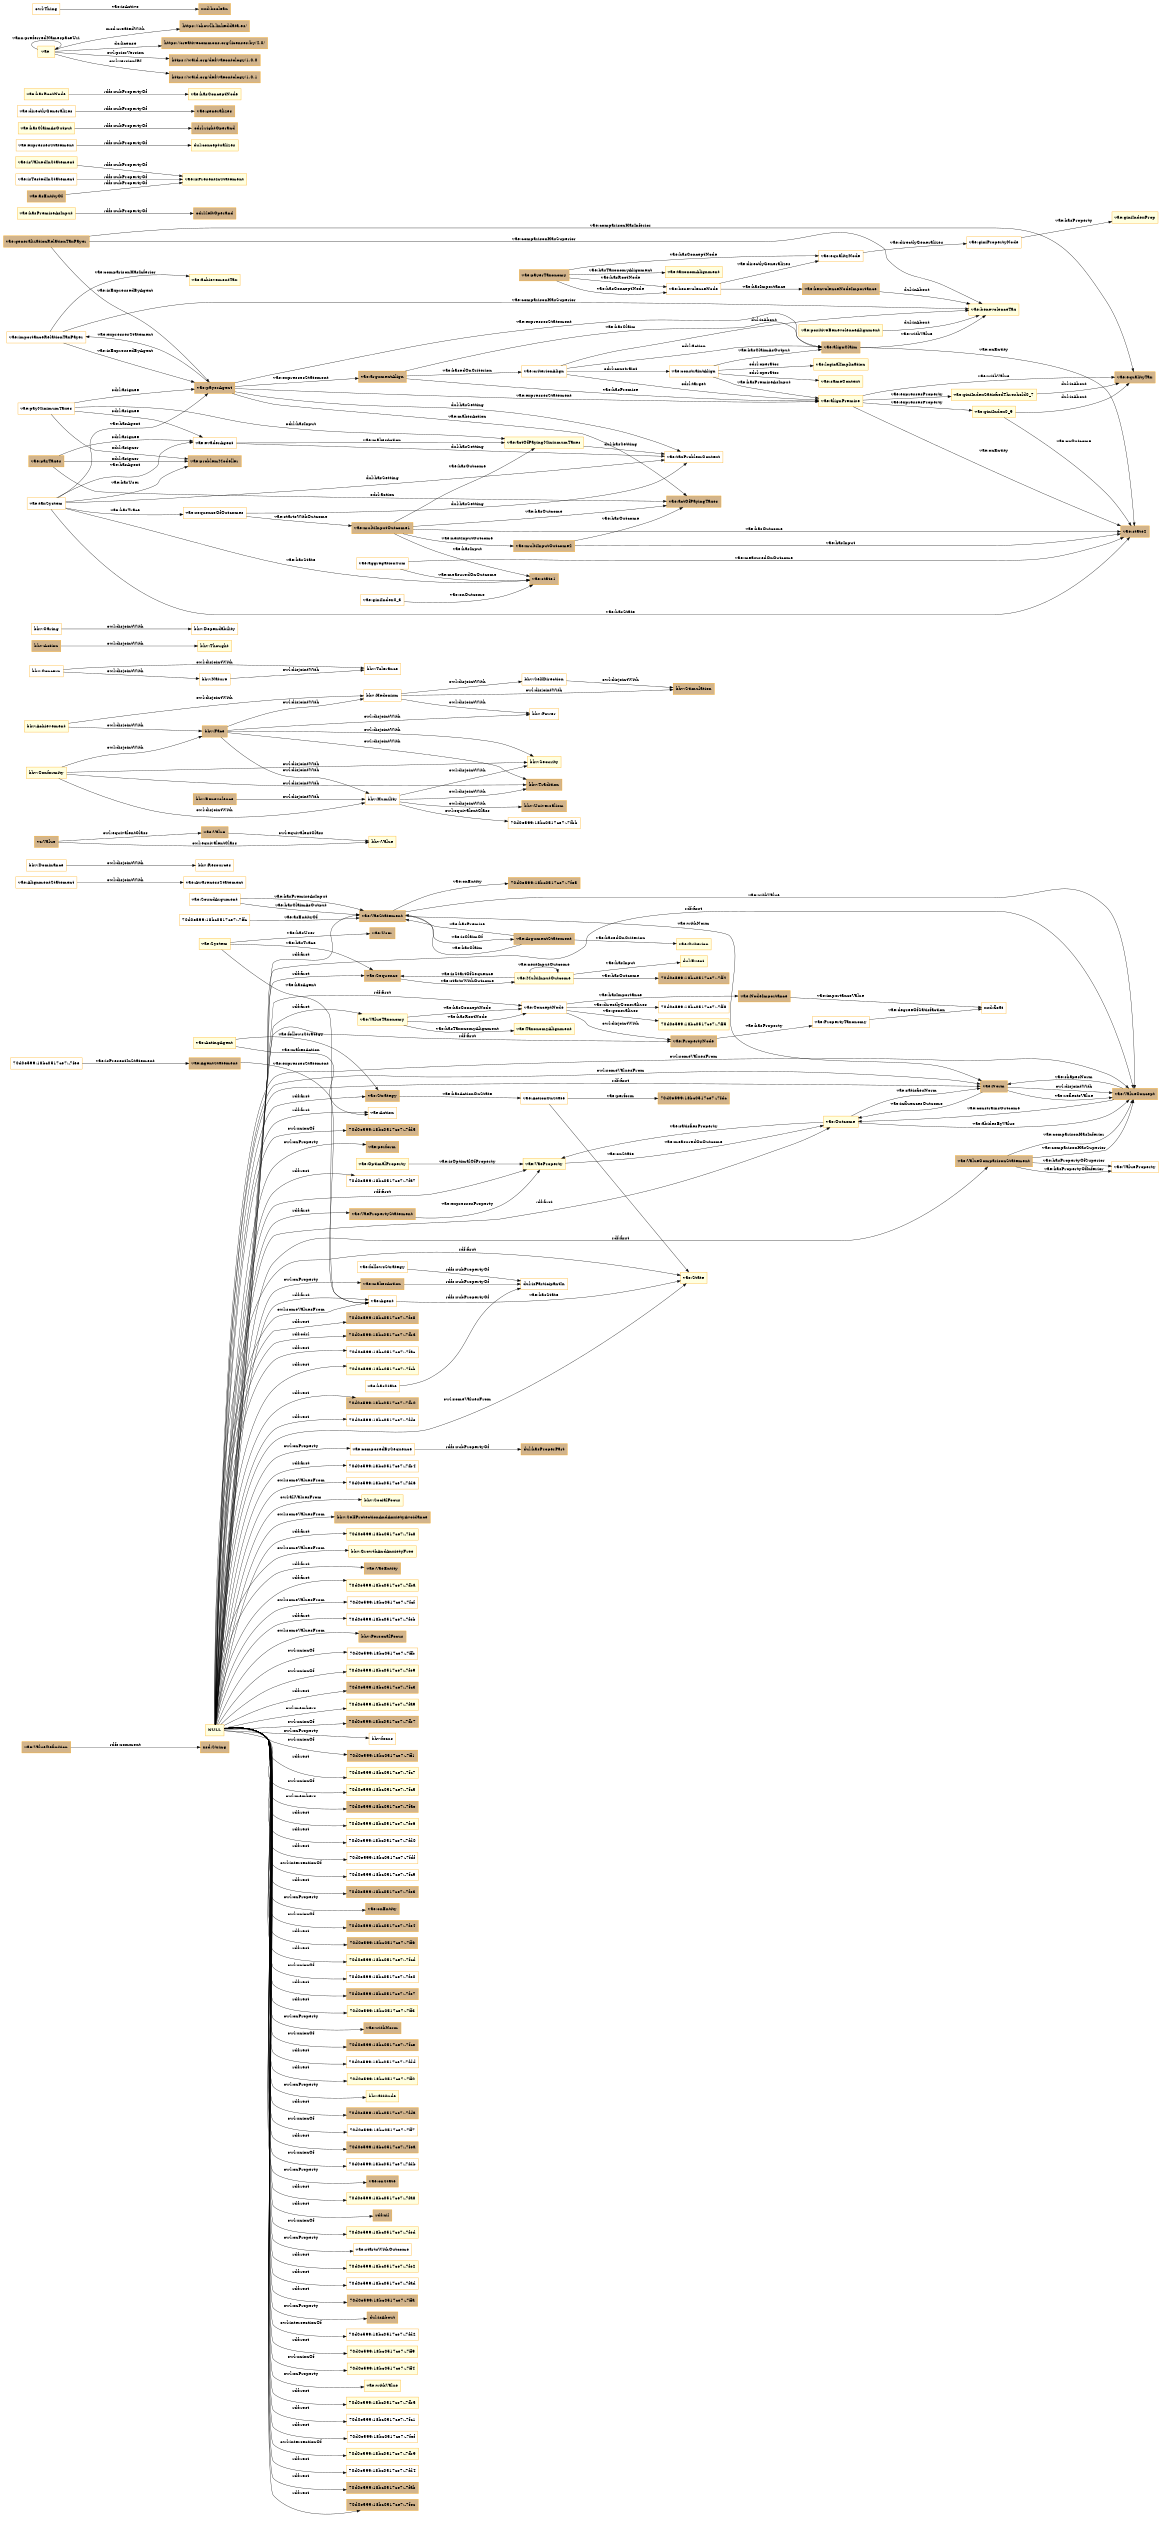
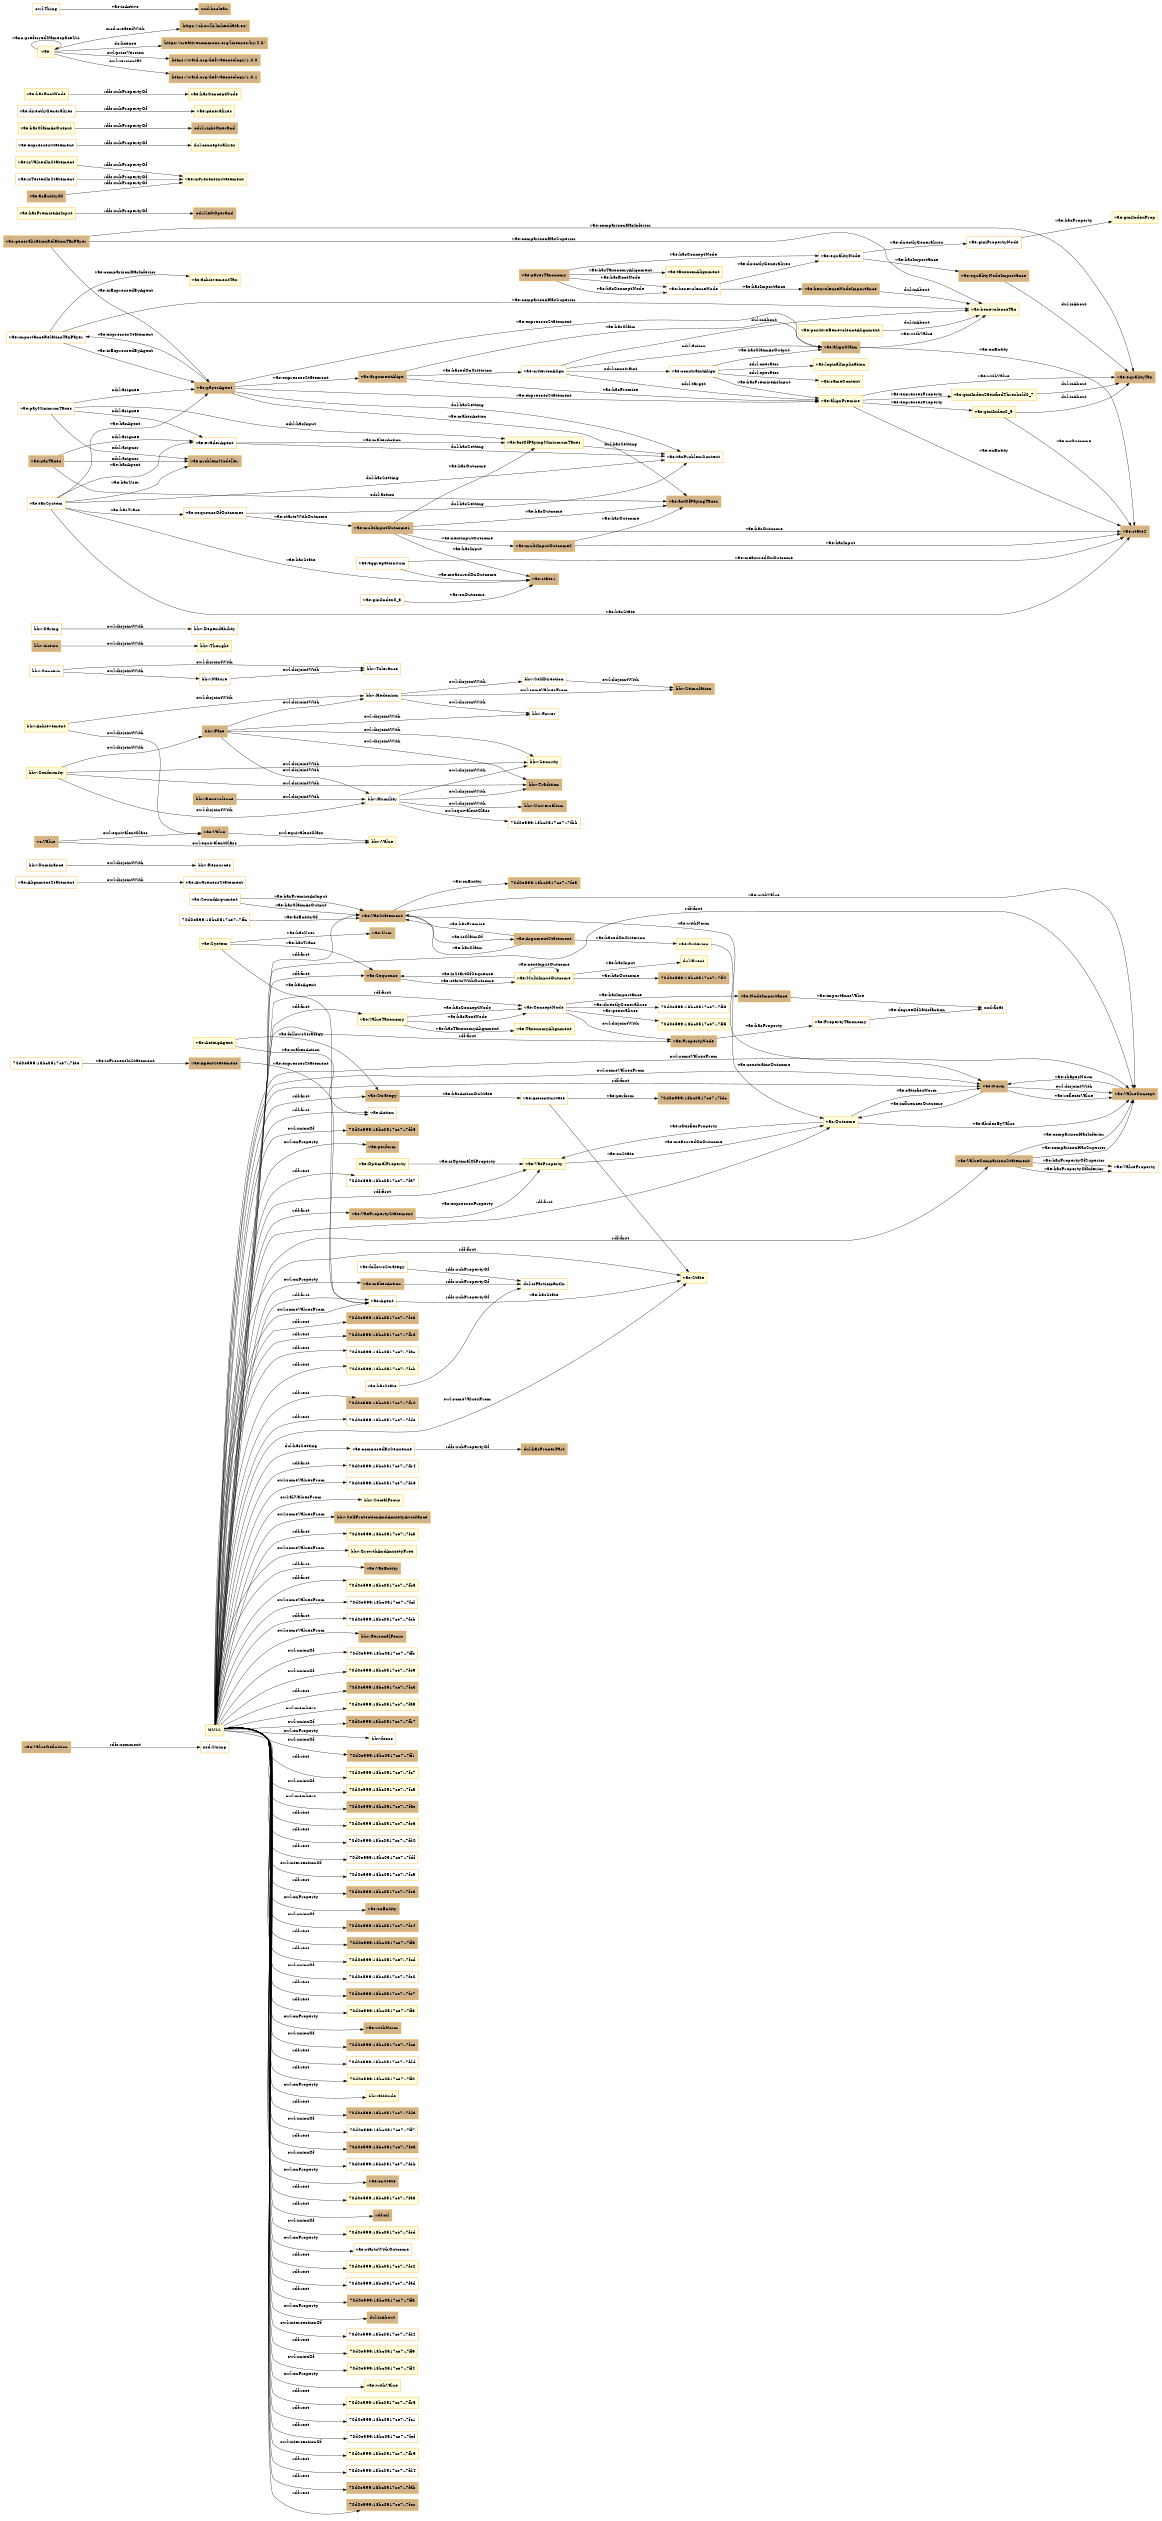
(215, 111) -> (215, 111)
none -> (994, 276)
(544, 690) -> (544, 690)
(134, 729) -> (160, 759)
(988, 1115) -> (733, 1050)
(301, 1334) -> (301, 1334)
(301, 1446) -> (301, 1446)
(215, 1747) -> (215, 1747)
